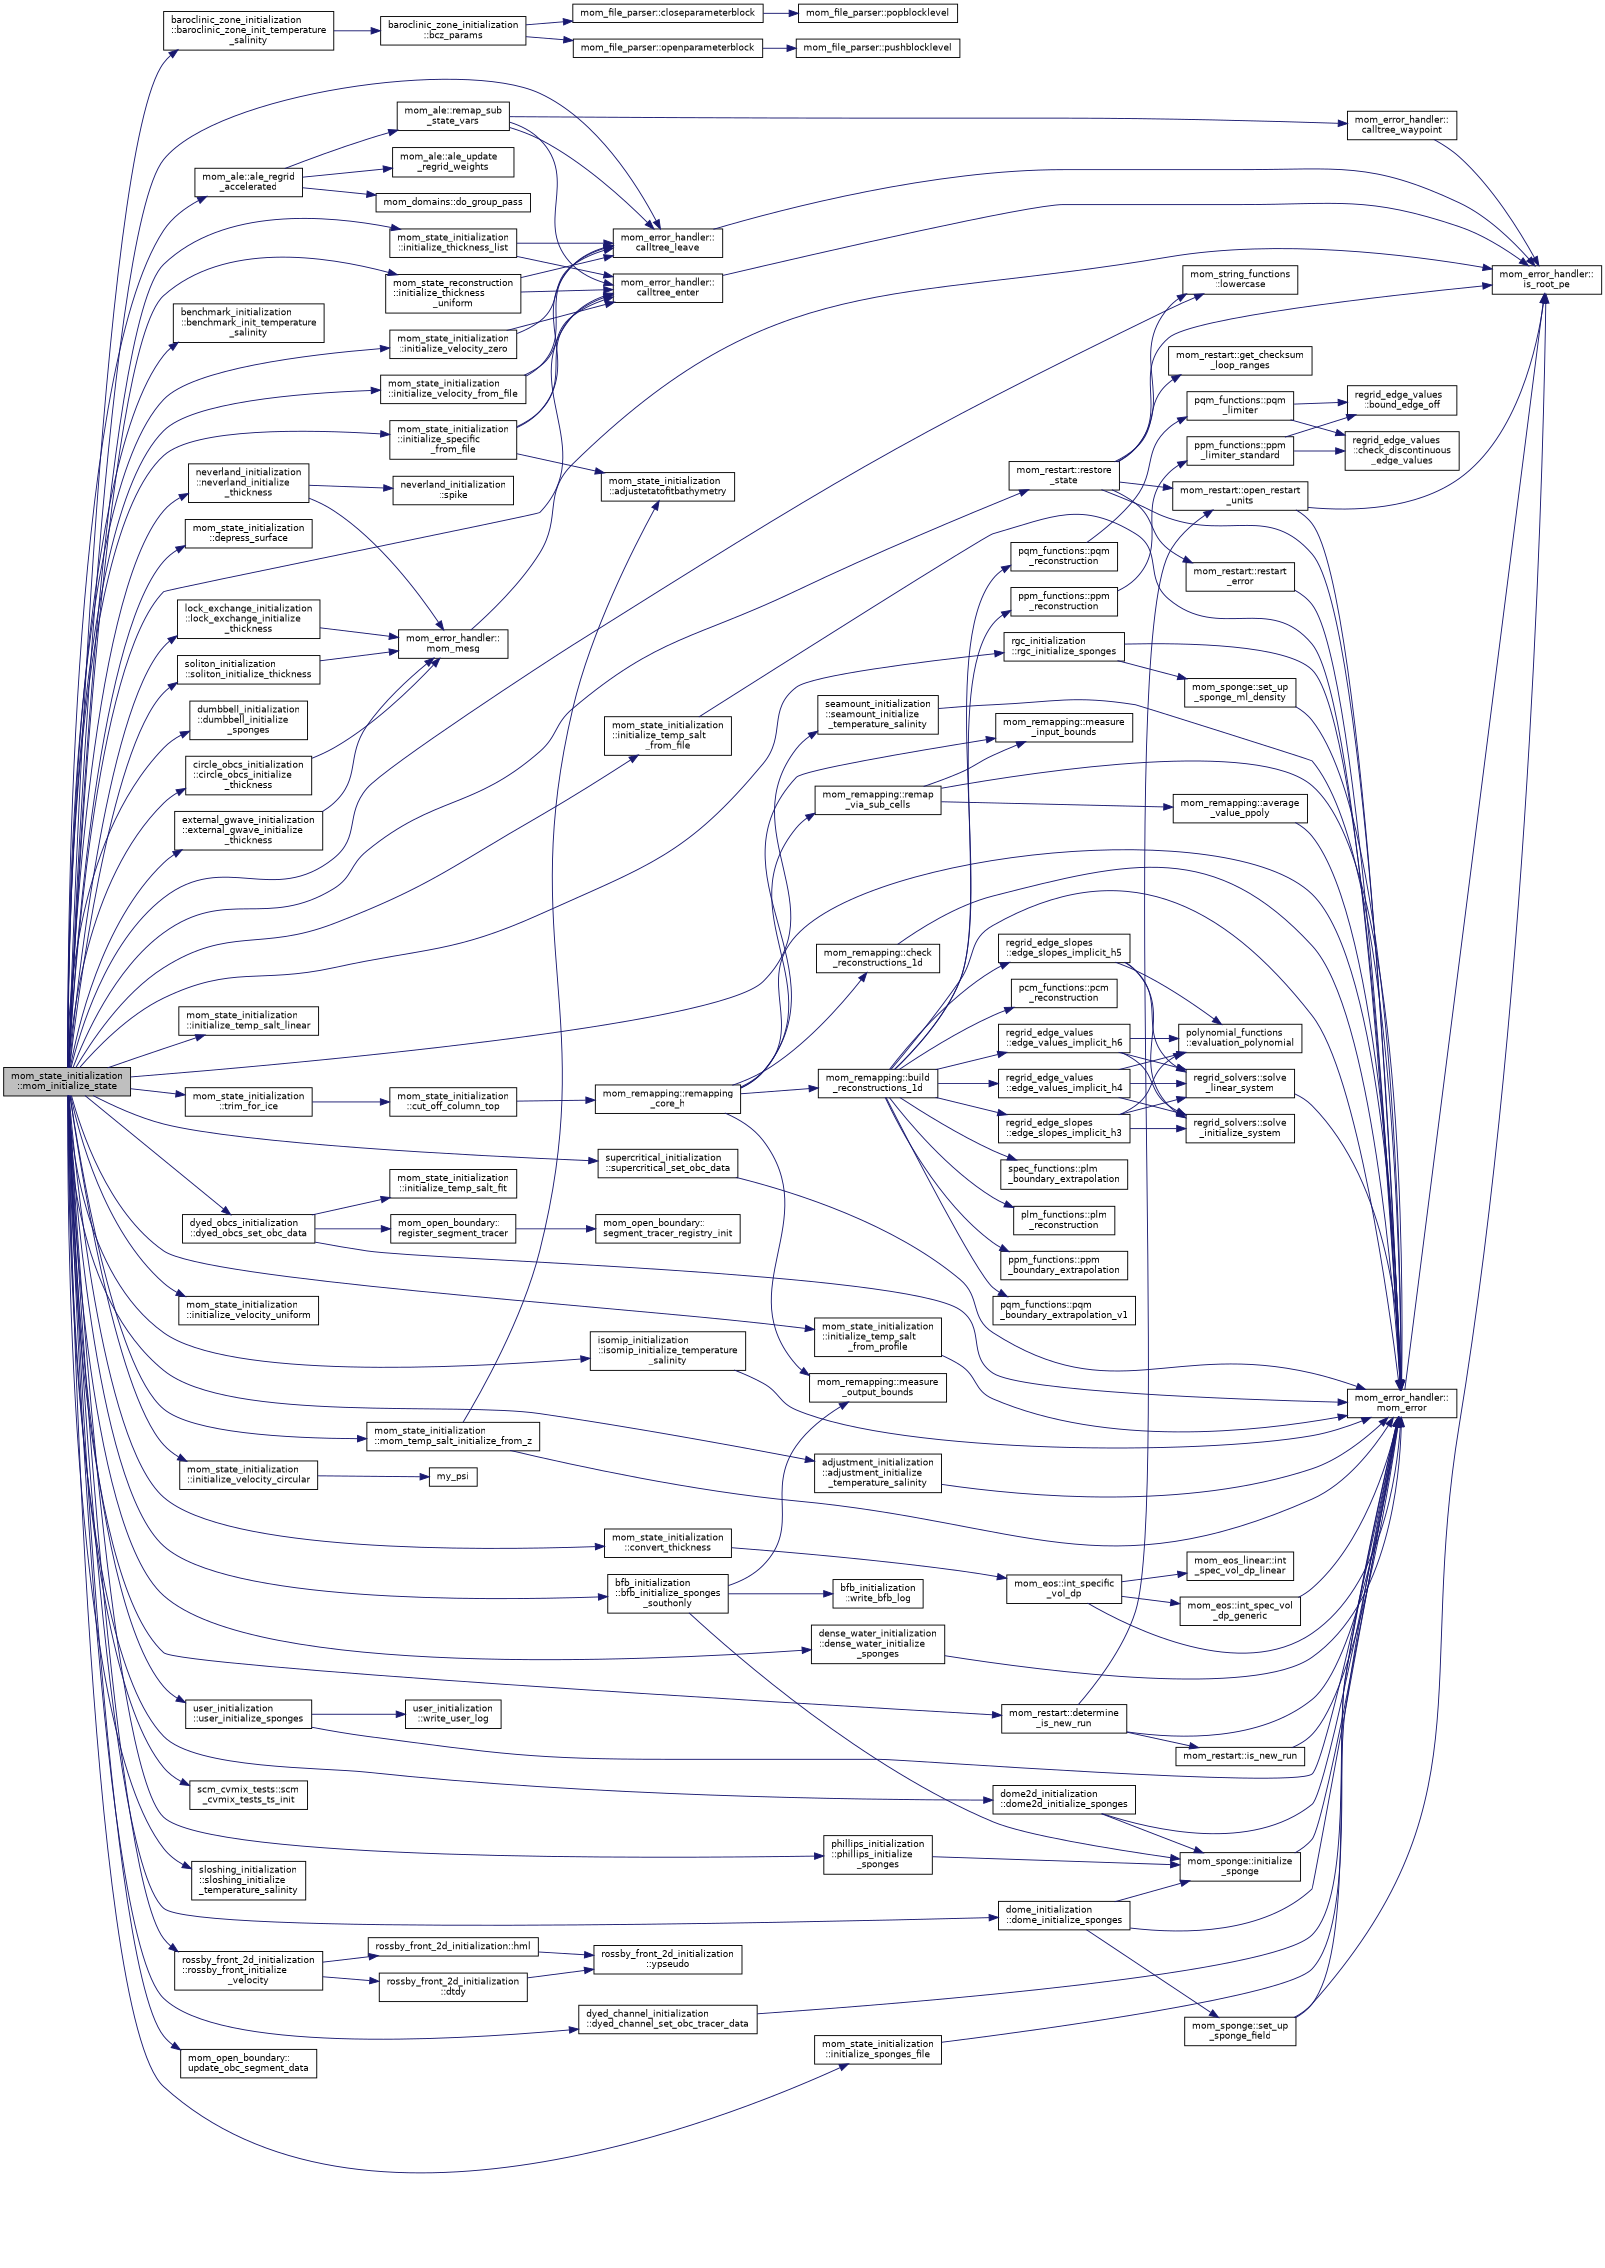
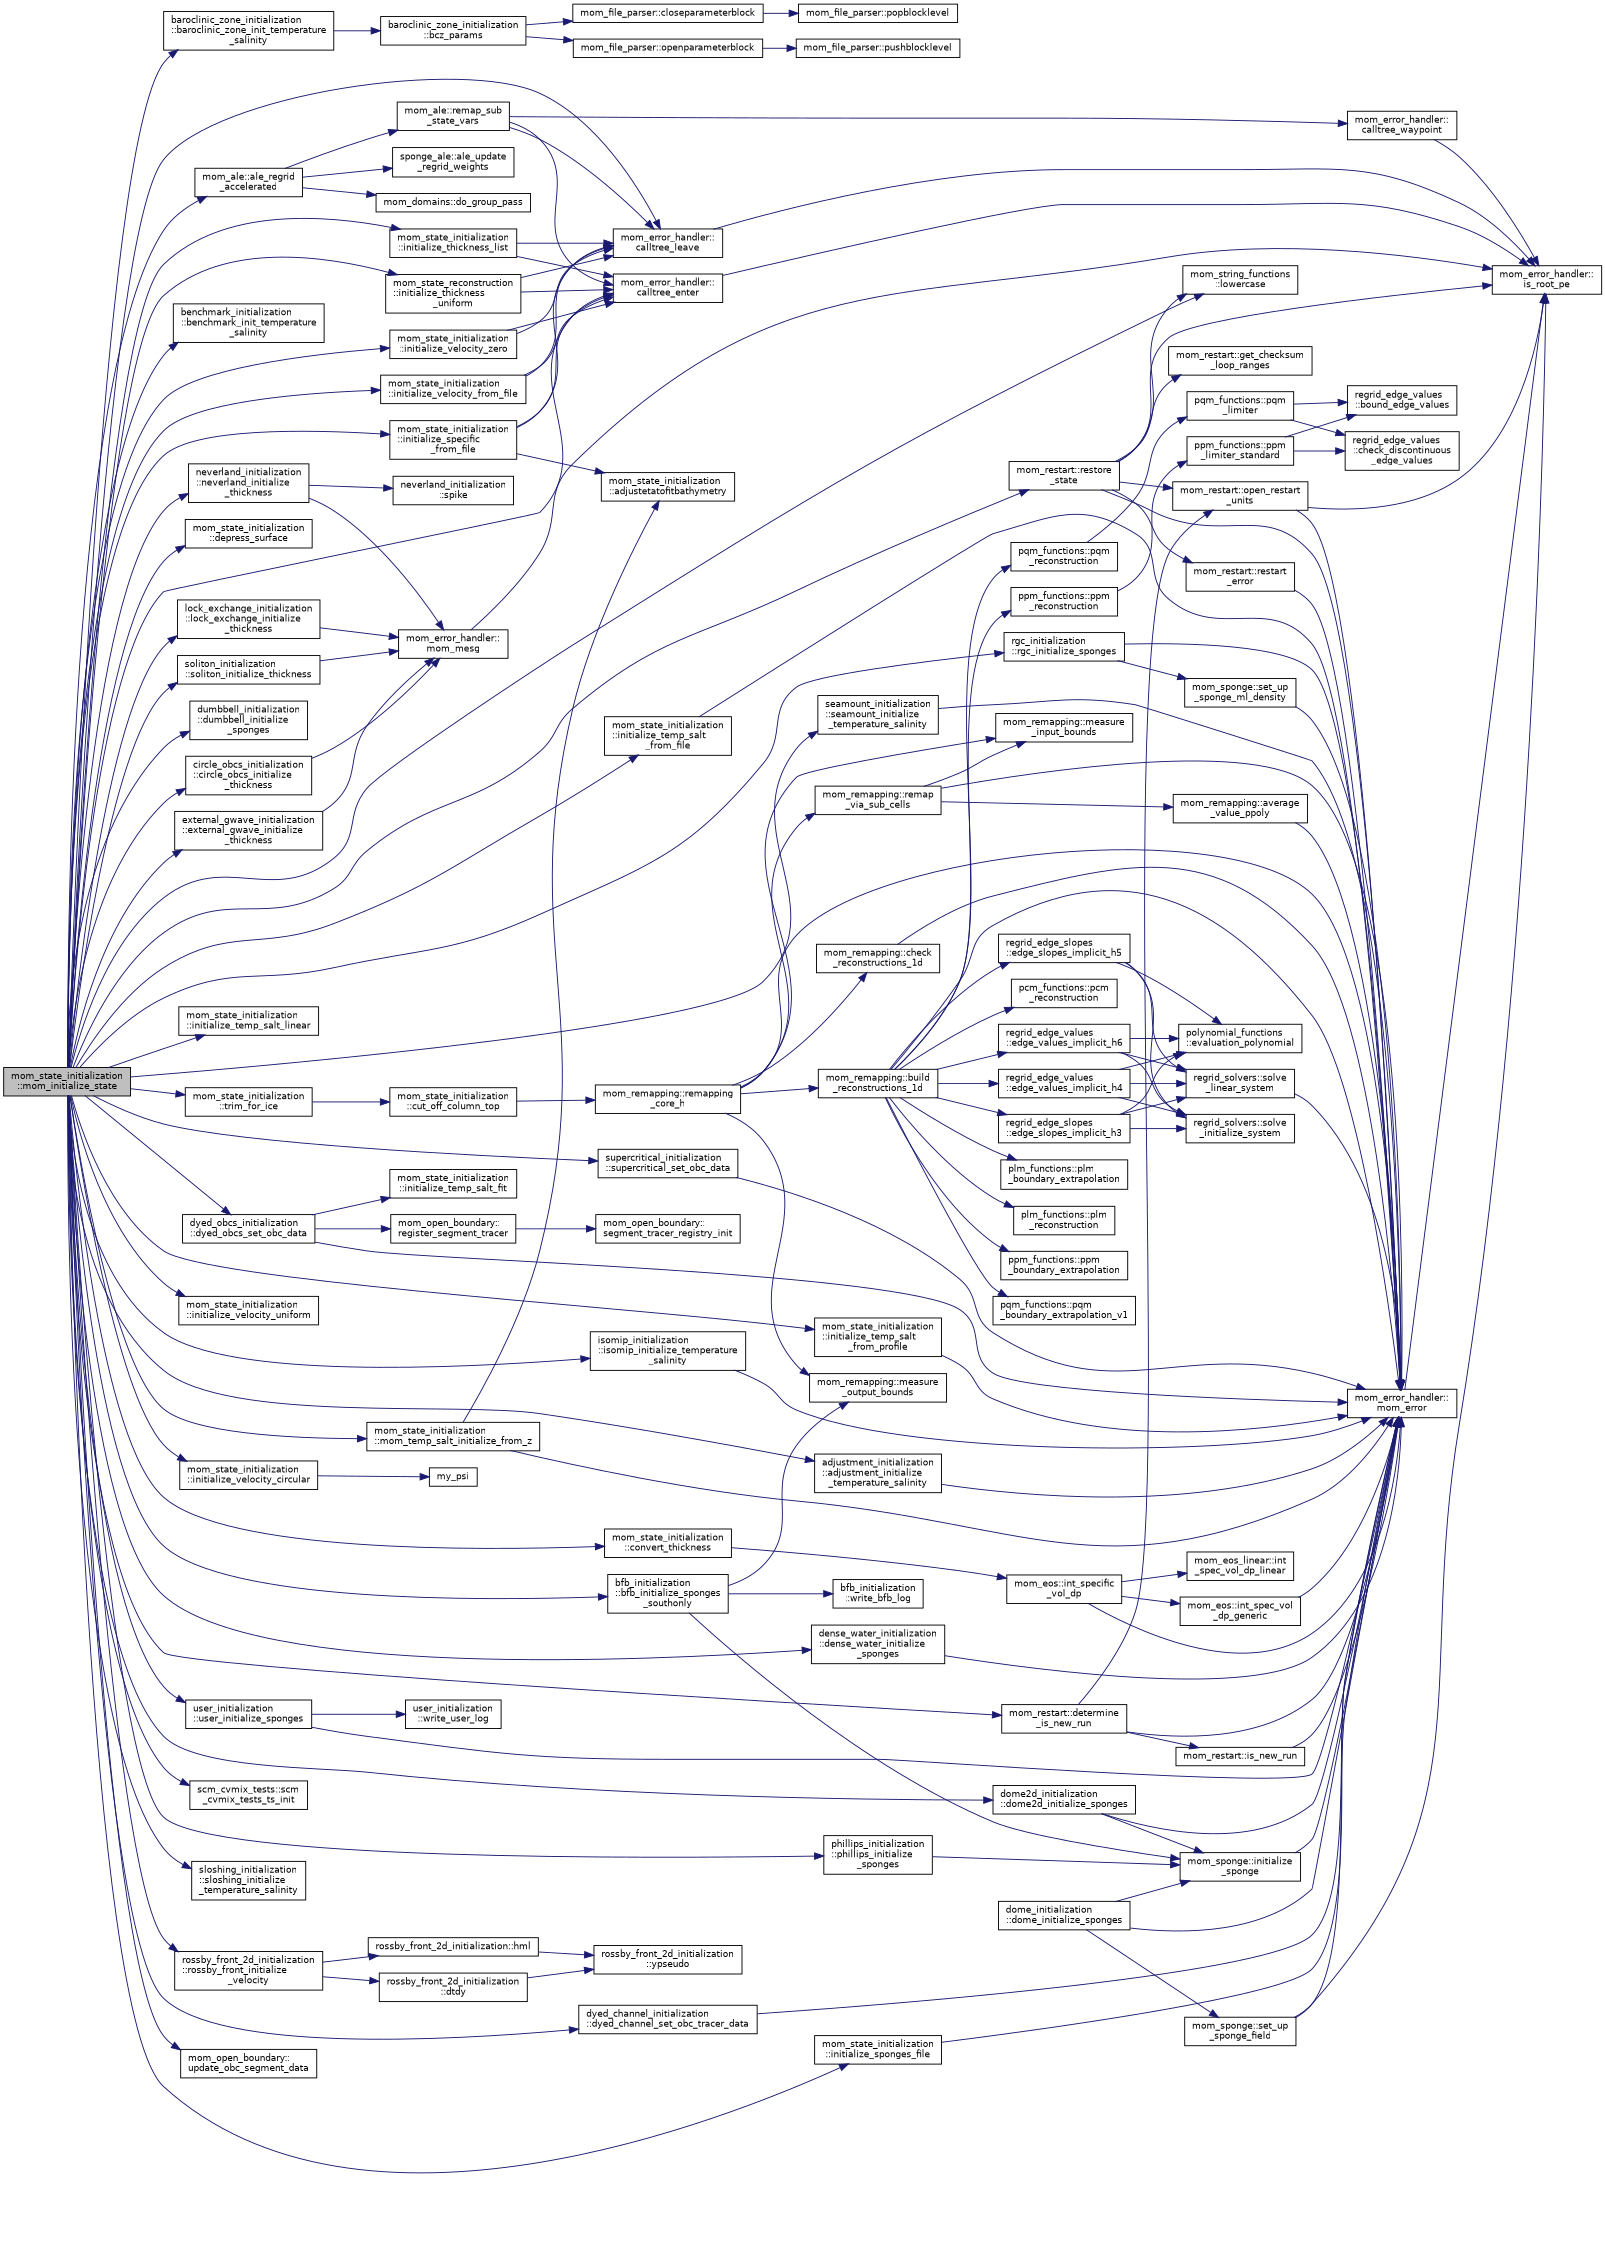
(453, 162) -> (453, 162)
(1402, 400) -> (1402, 400)
(1064, 1175) -> (1064, 1175)
(166, 1909) -> none
